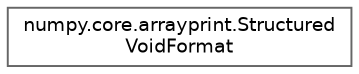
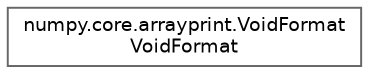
(180, 37) -> (184, 37)
